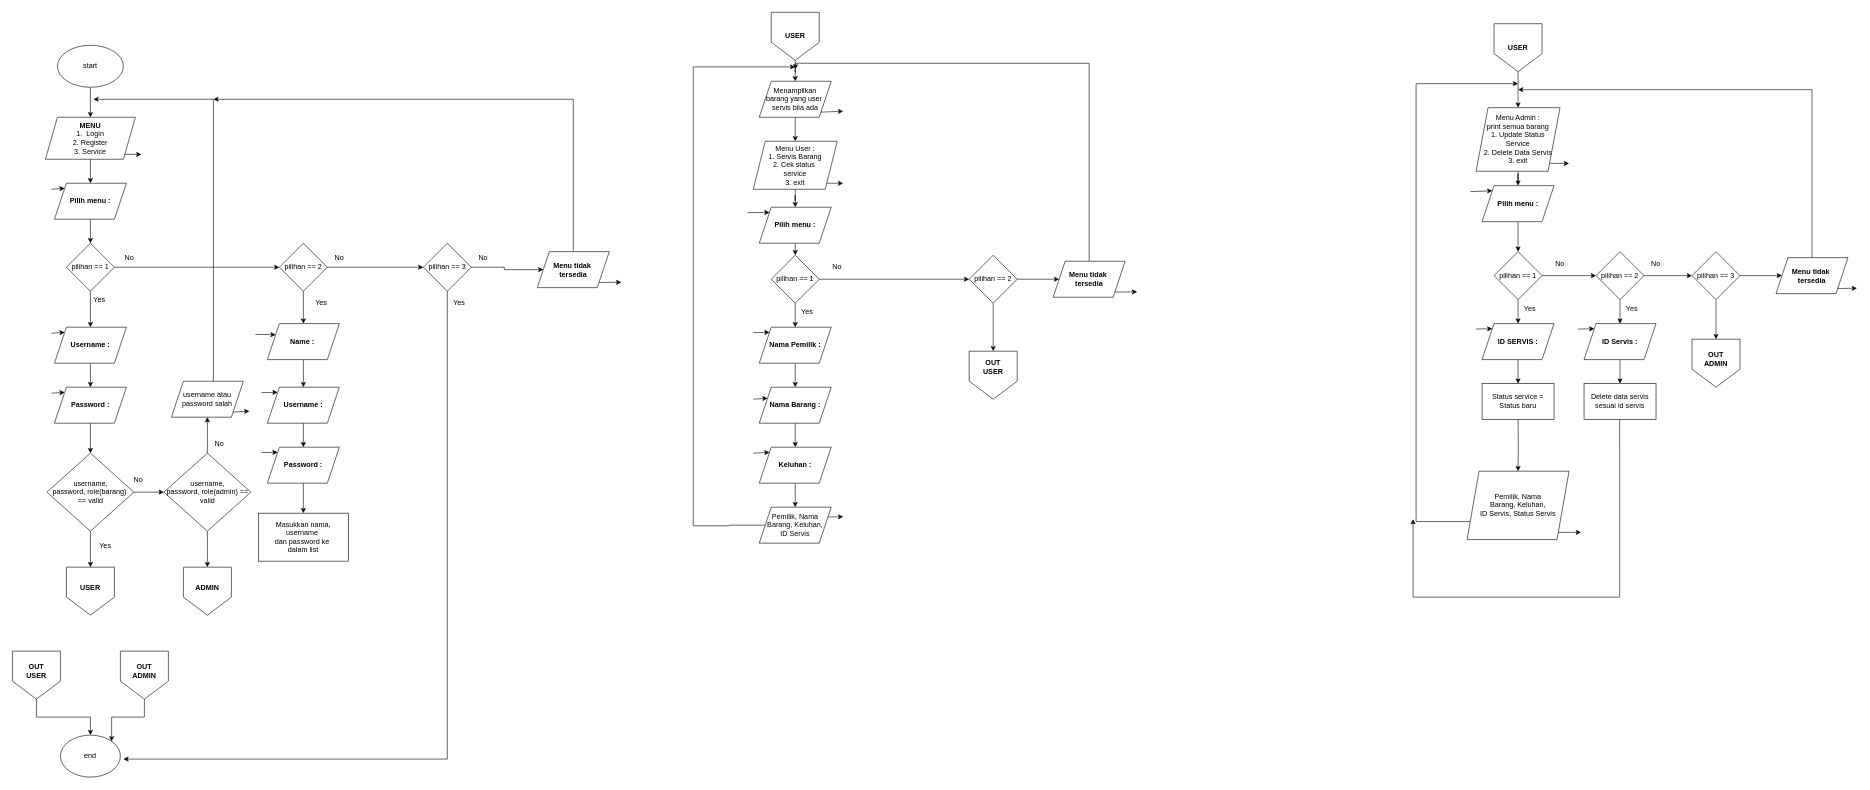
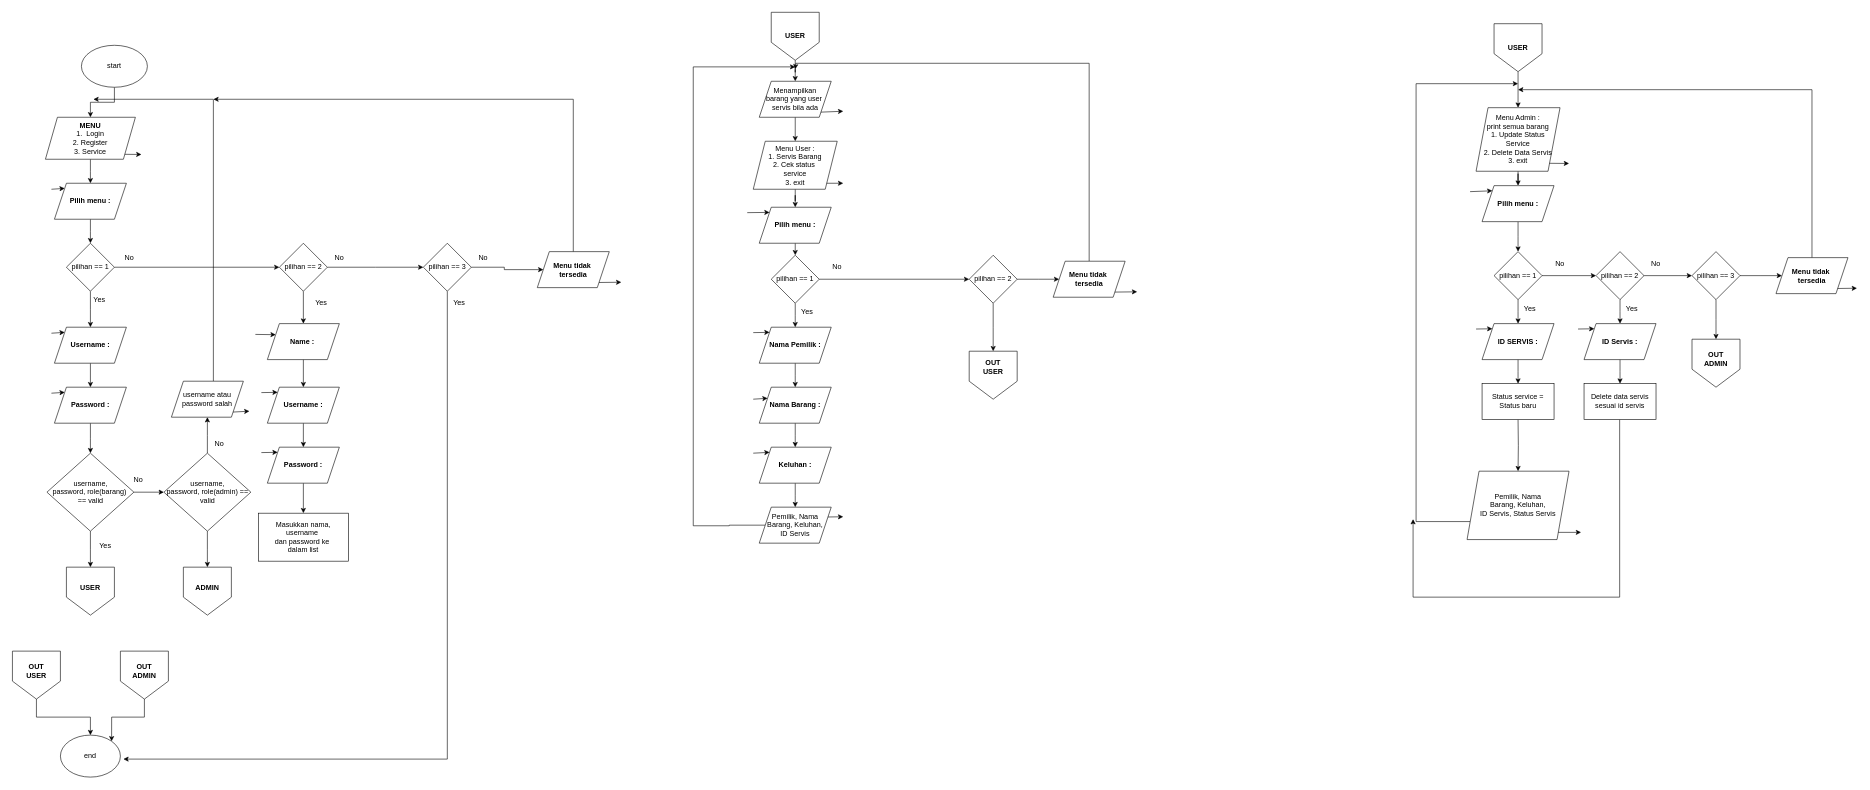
(90, 66) -> (114, 66)
